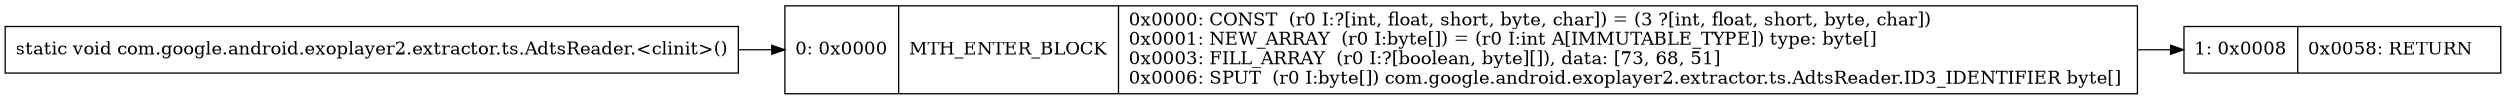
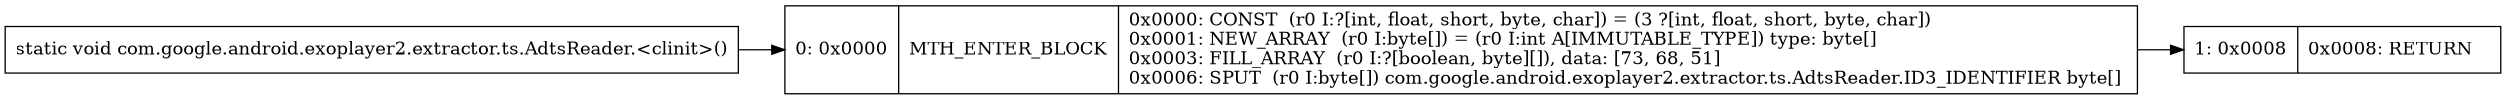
(2399, 49) -> (2399, 49)
